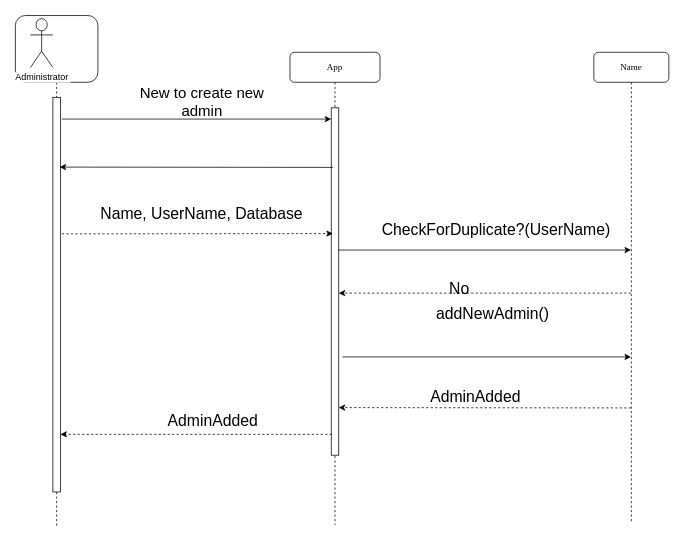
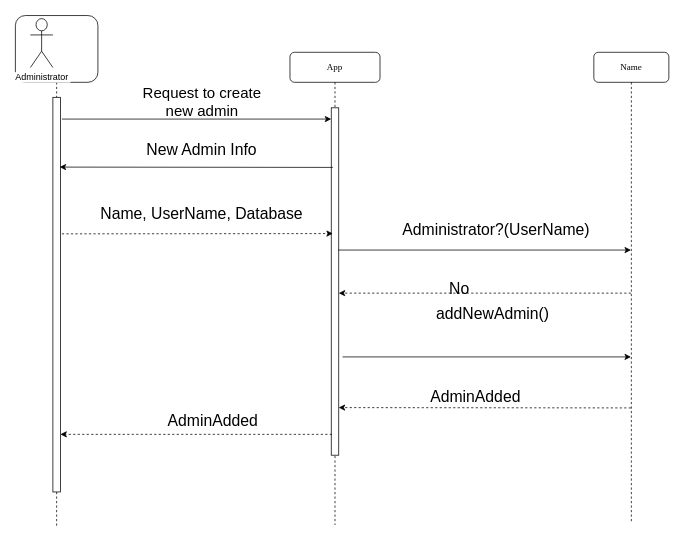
(202, 101) -> (202, 101)
none -> (202, 150)
(496, 229) -> (496, 229)
